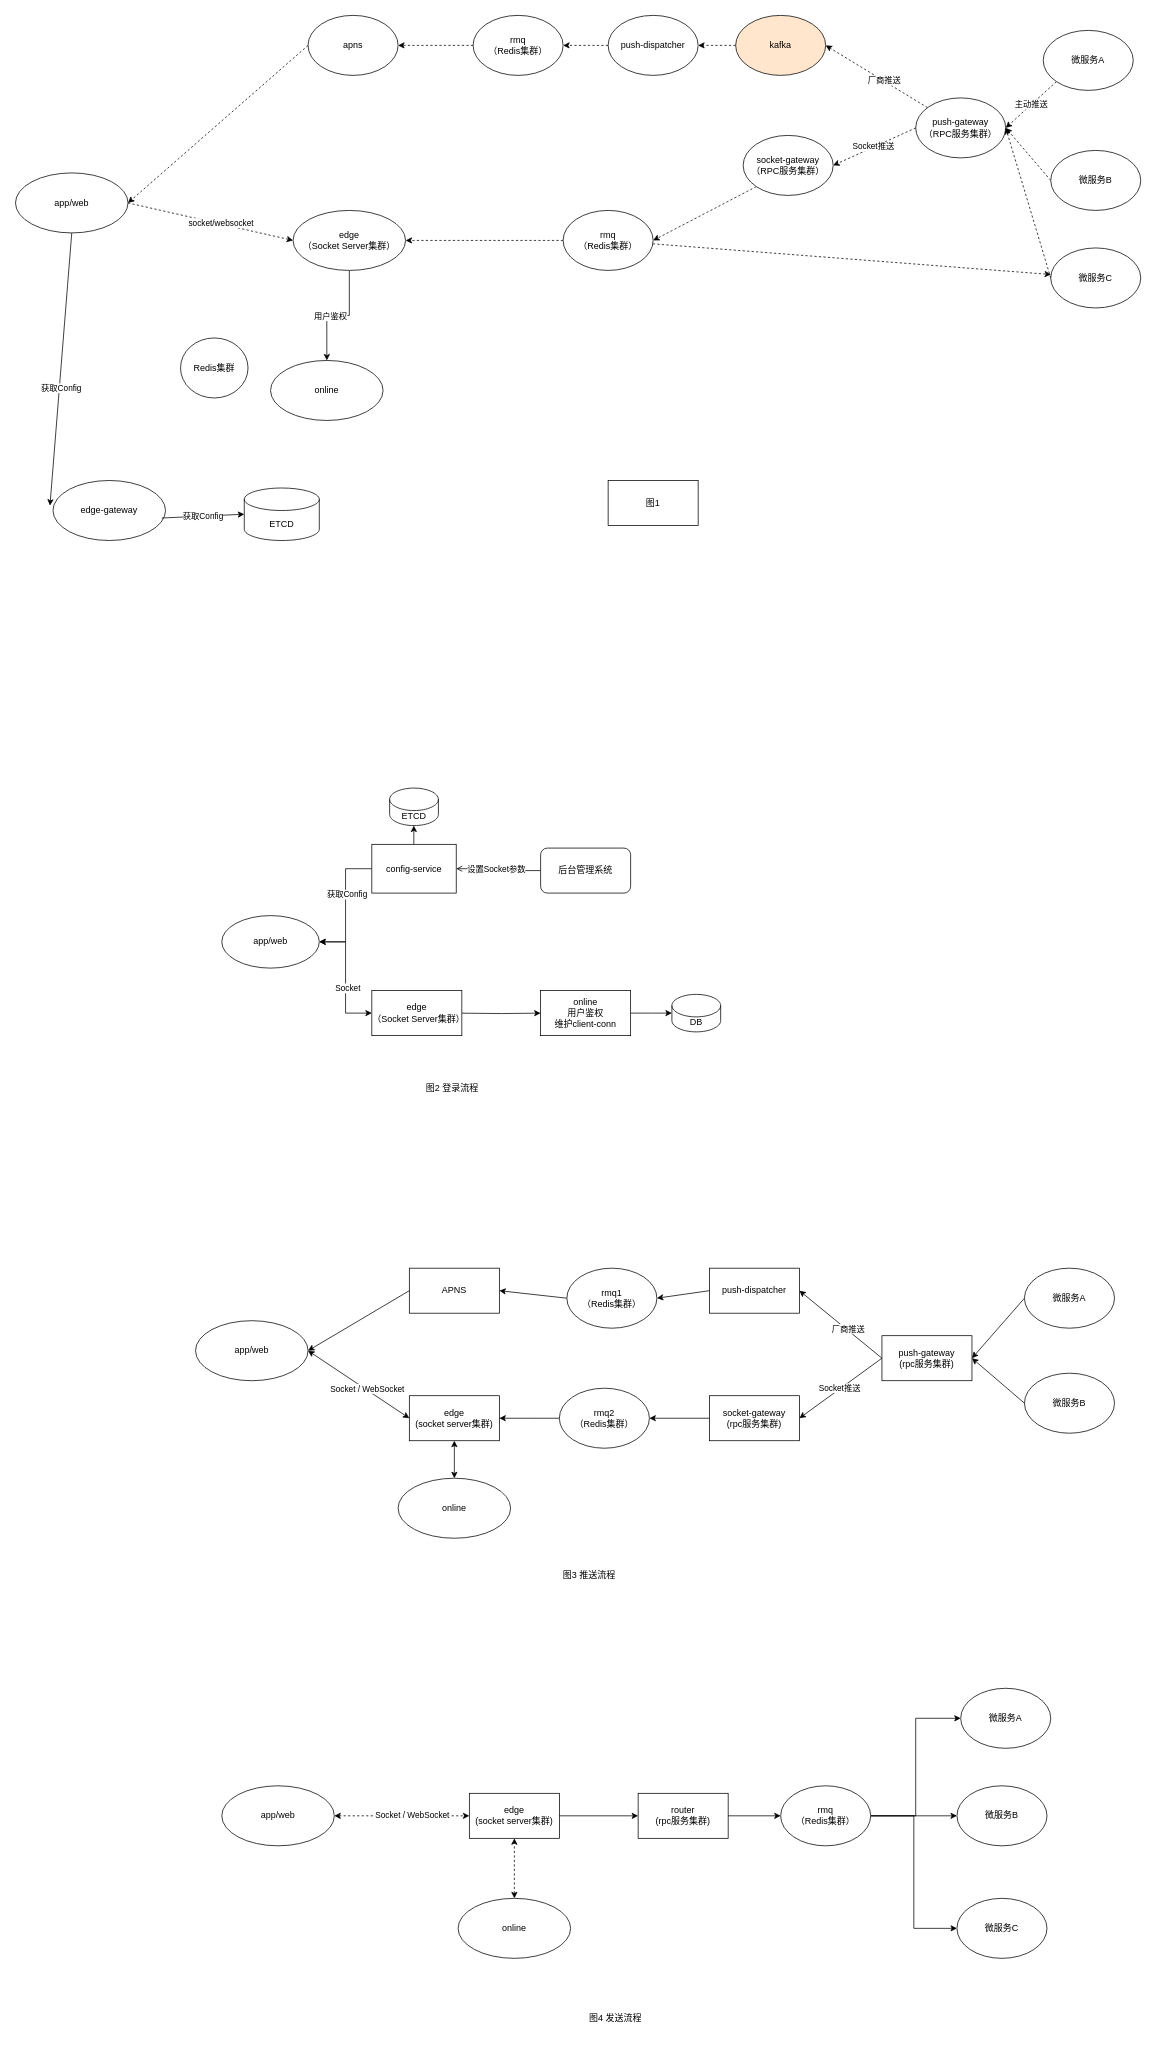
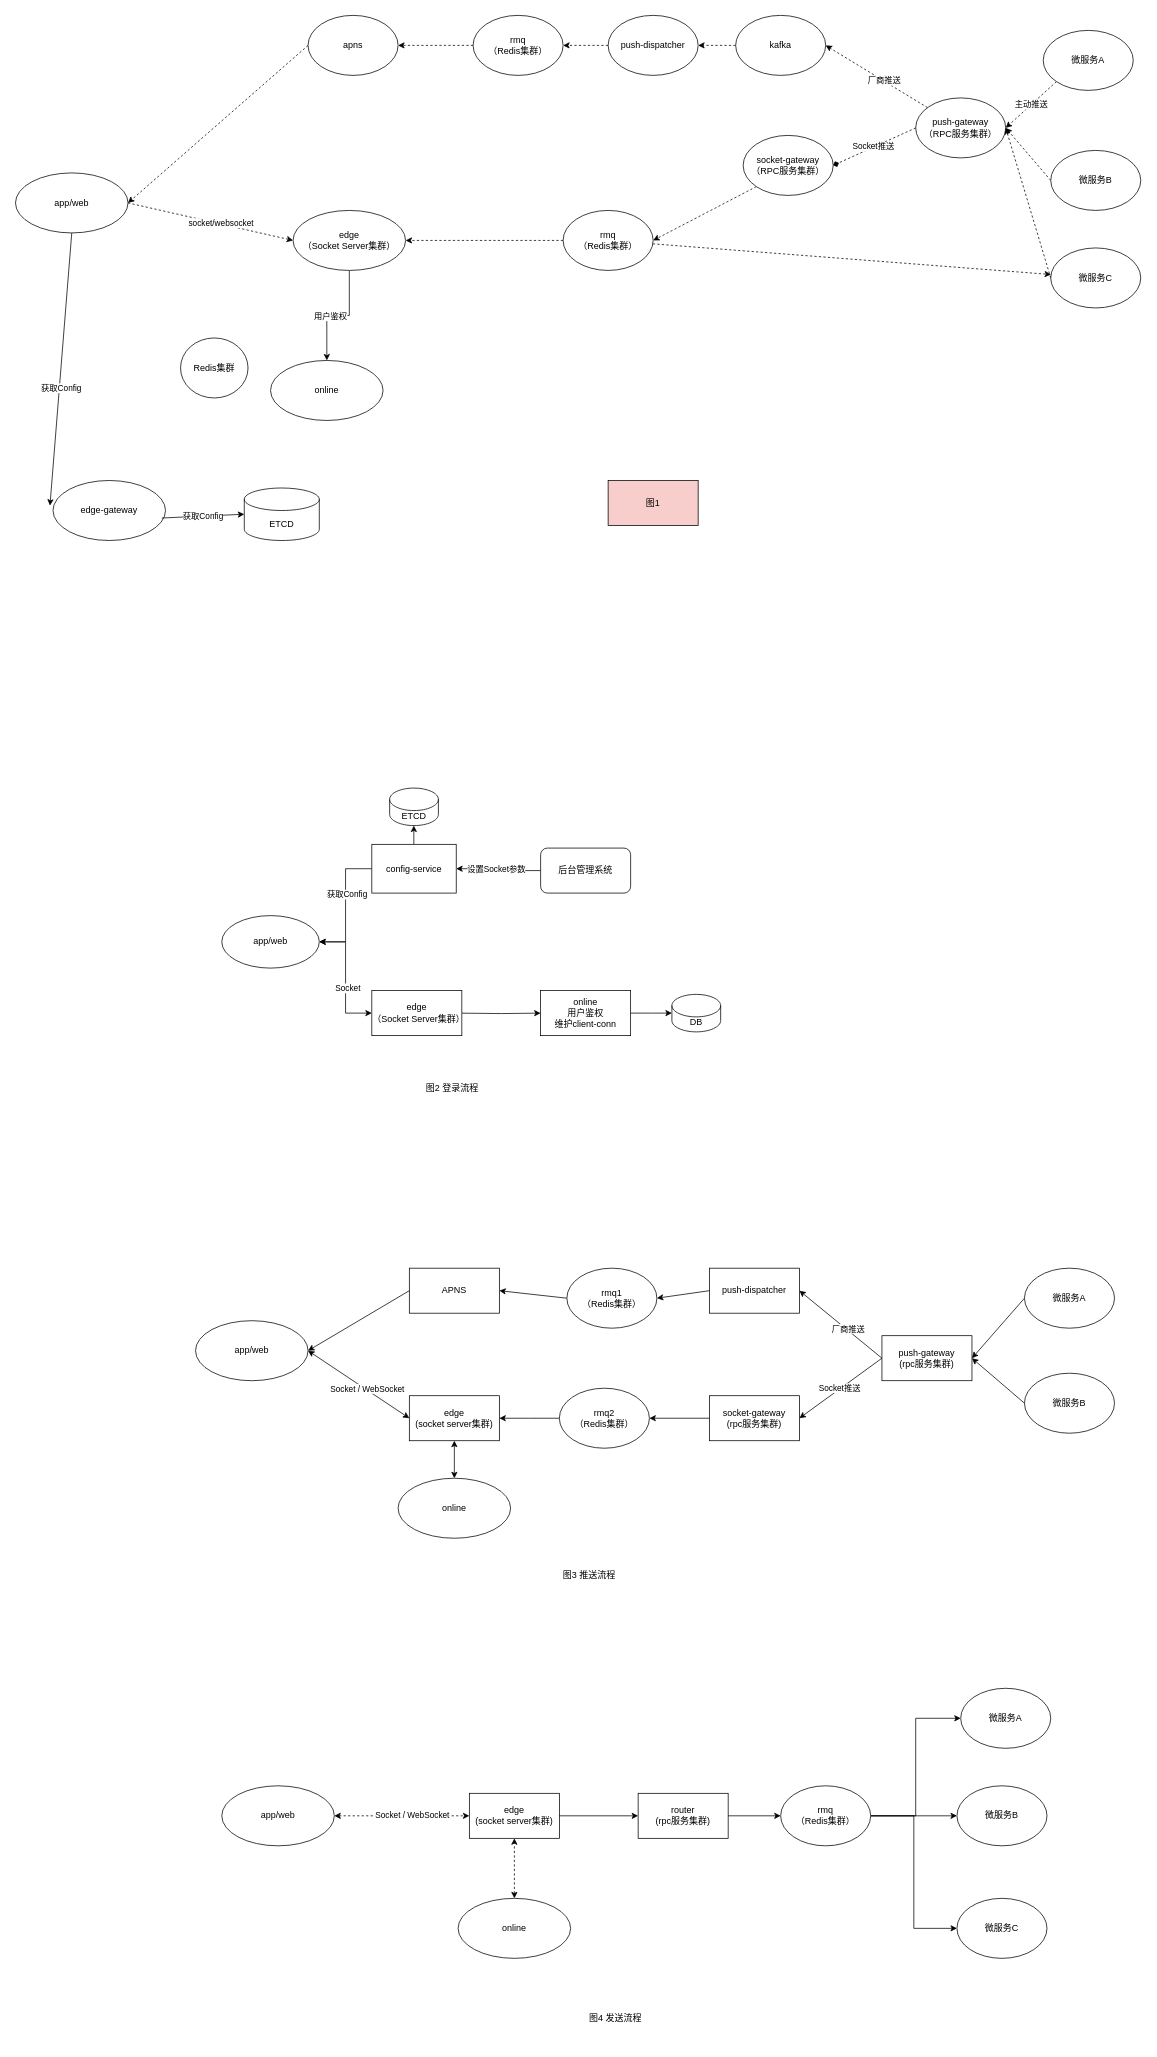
(780, 45) -> (780, 45)
(839, 163) -> (839, 163)
(653, 503) -> (653, 503)
(461, 869) -> (462, 869)
